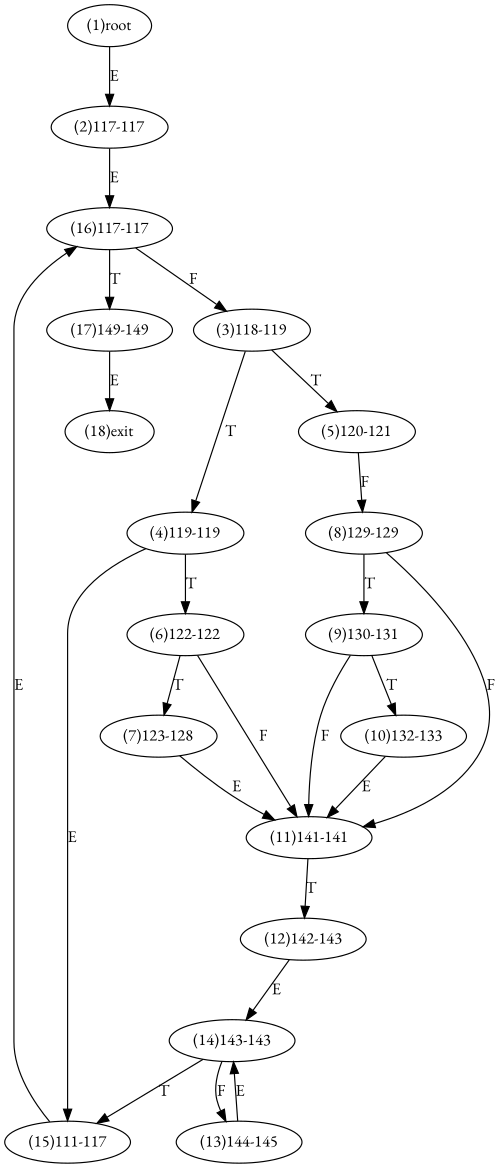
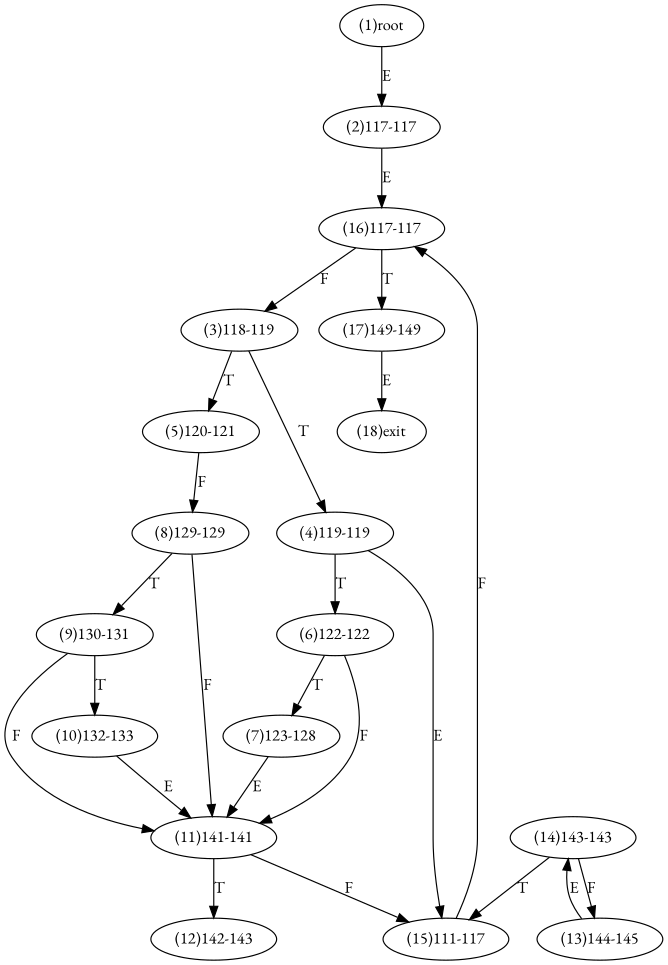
(19, 685) -> (482, 584)
none -> (324, 886)
(271, 985) -> none
